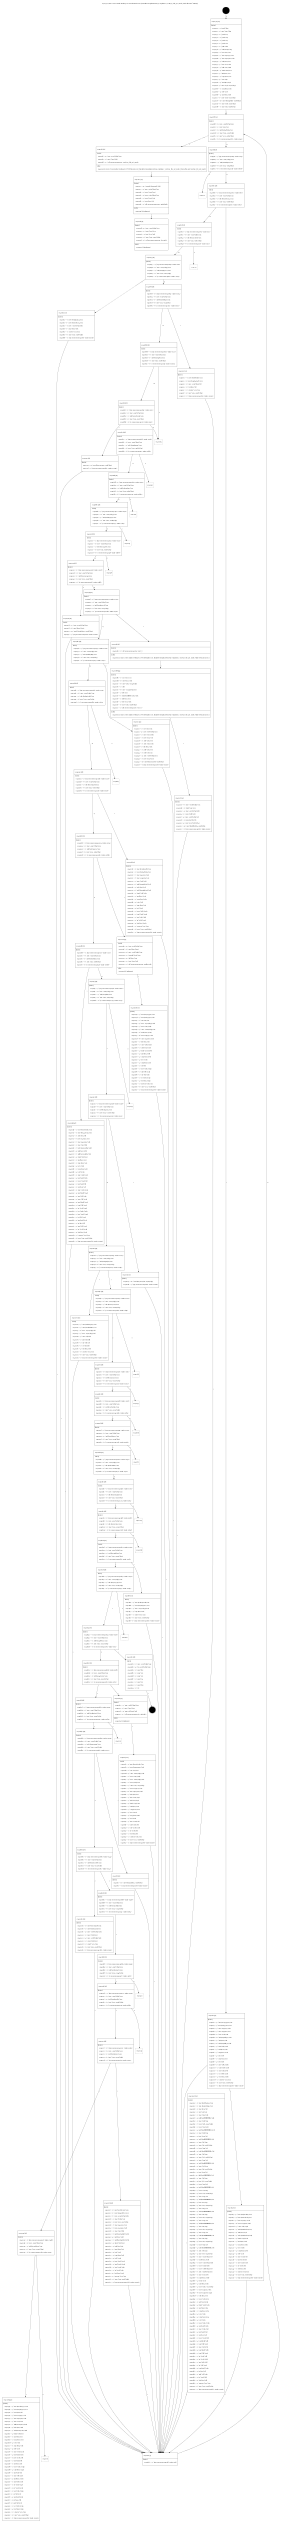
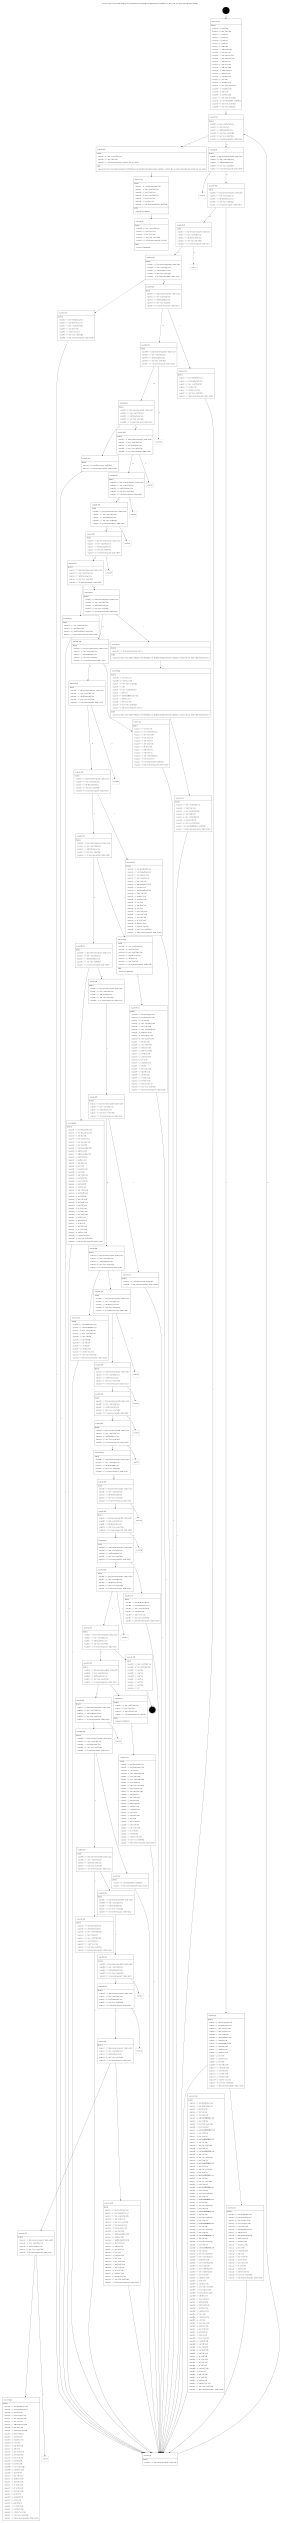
(155, 431) -> (136, 427)
(130, 1107) -> none
